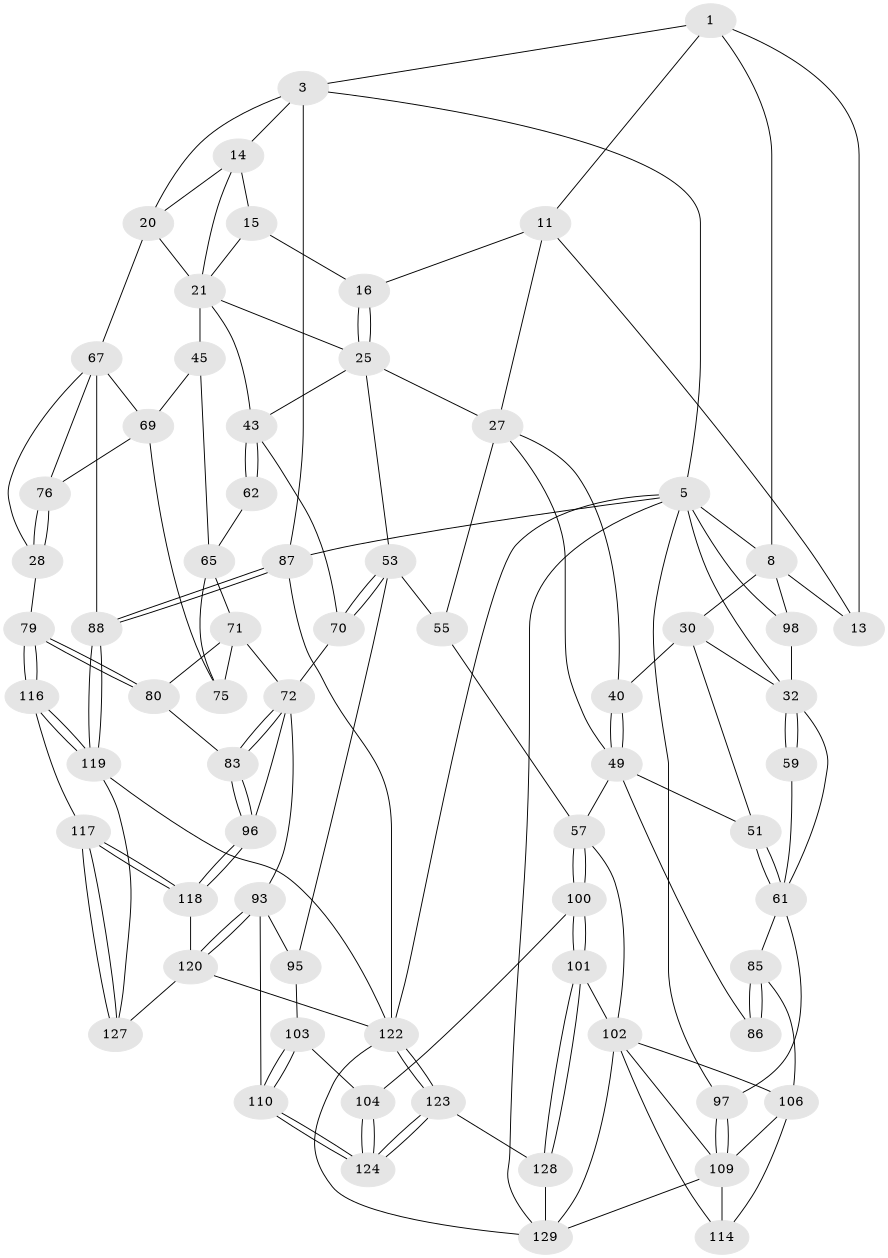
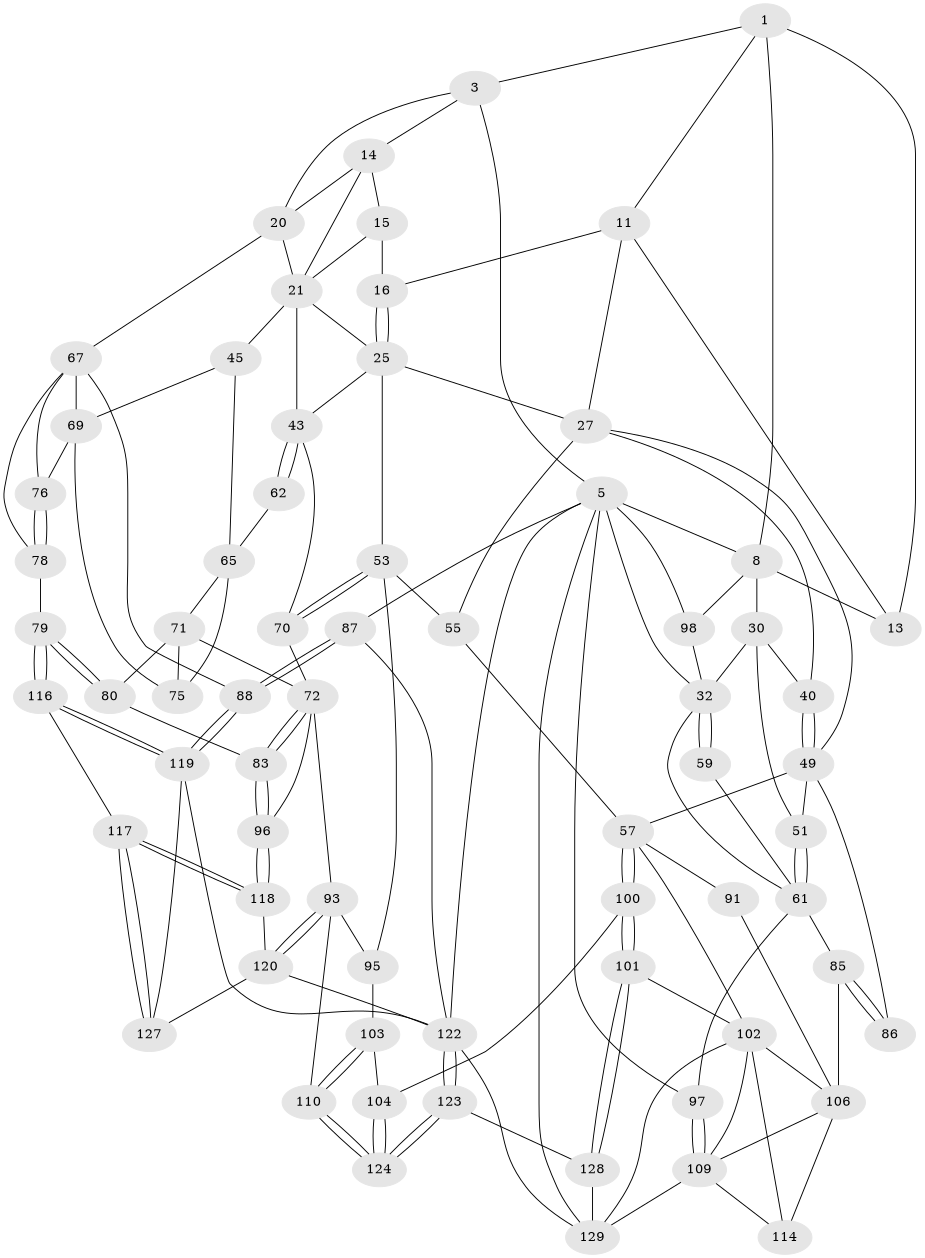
(303, 325) -> none
(38, 561) -> (40, 561)
none -> (733, 899)
